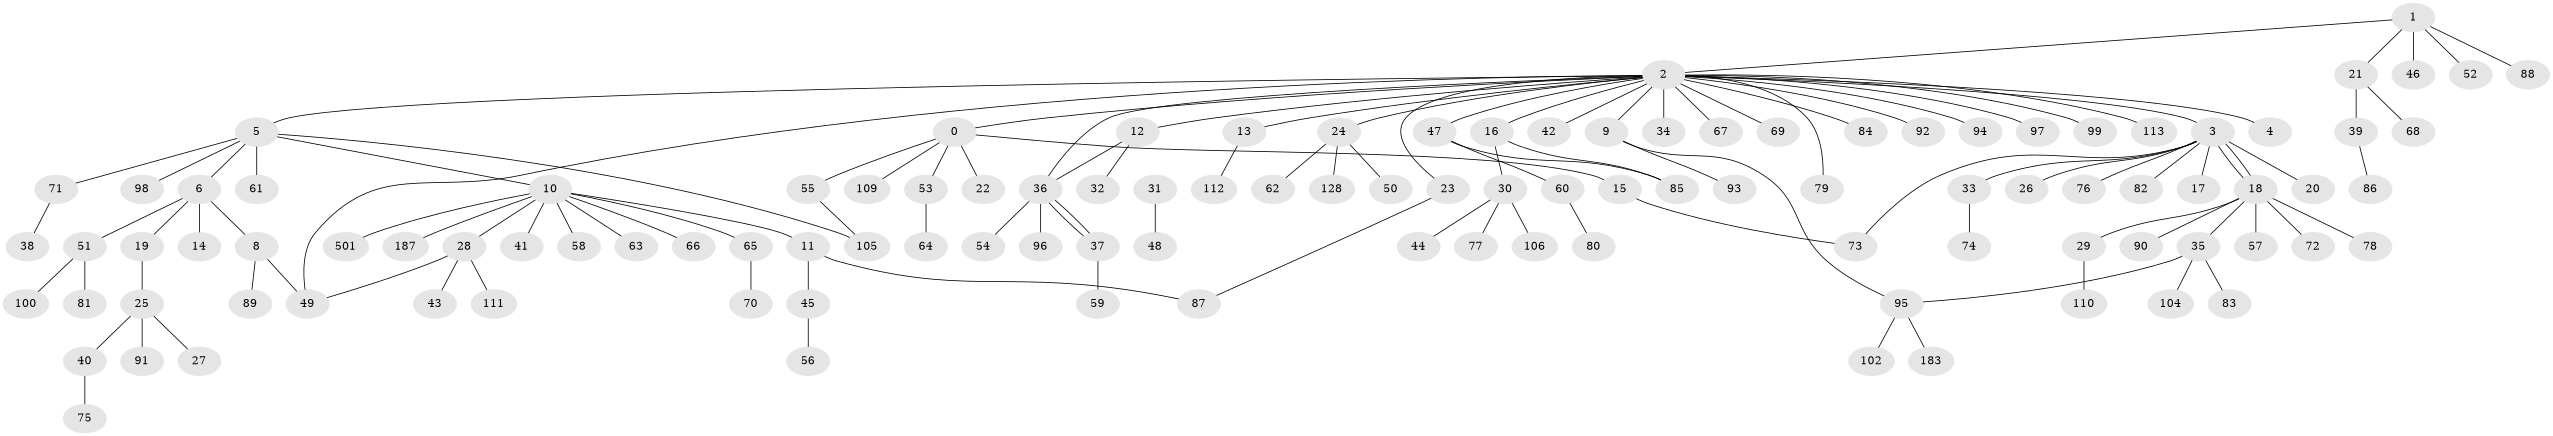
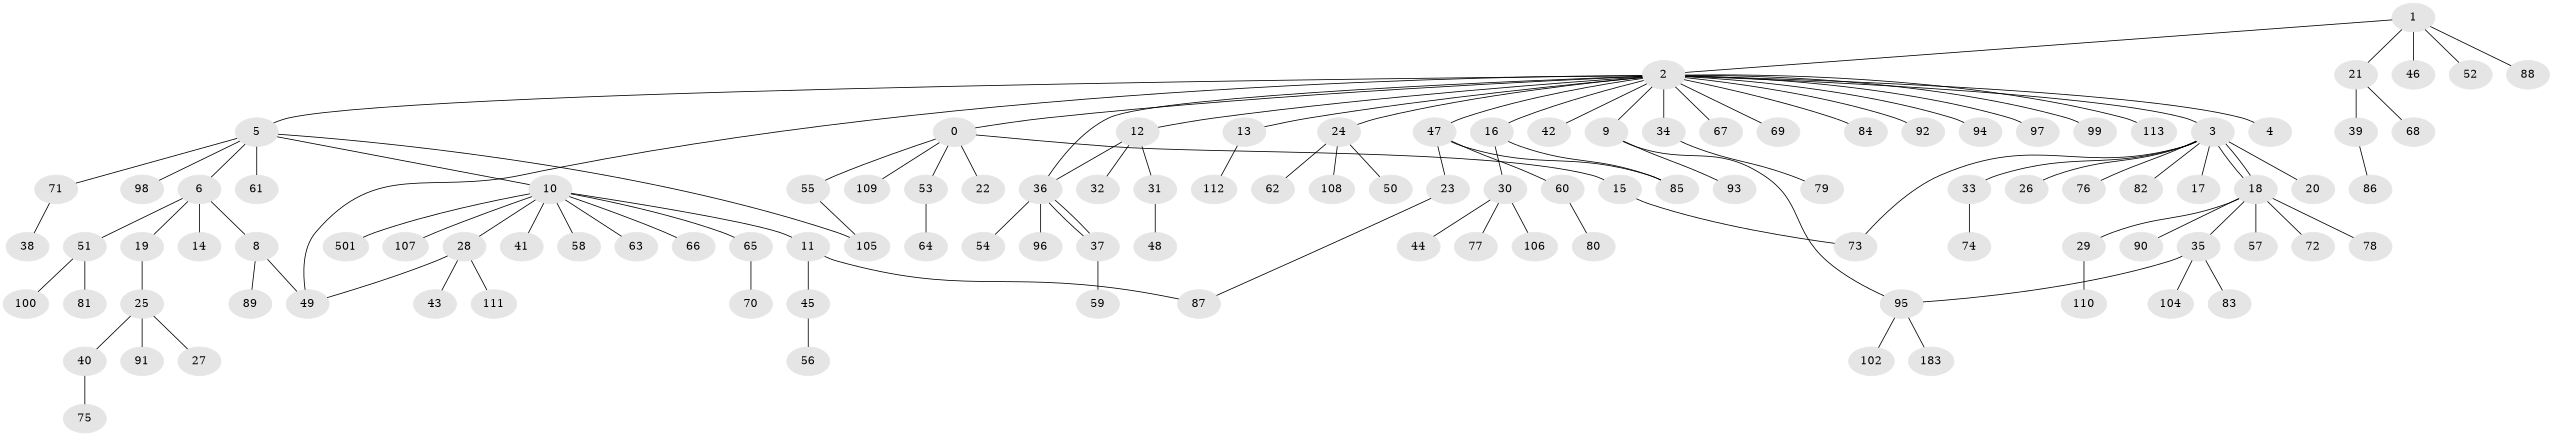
(1484, 88) -> (1442, 163)
(1779, 97) -> (1755, 165)
none -> (1147, 161)
(1332, 189) -> (1332, 189)
(406, 247) -> (406, 247)
